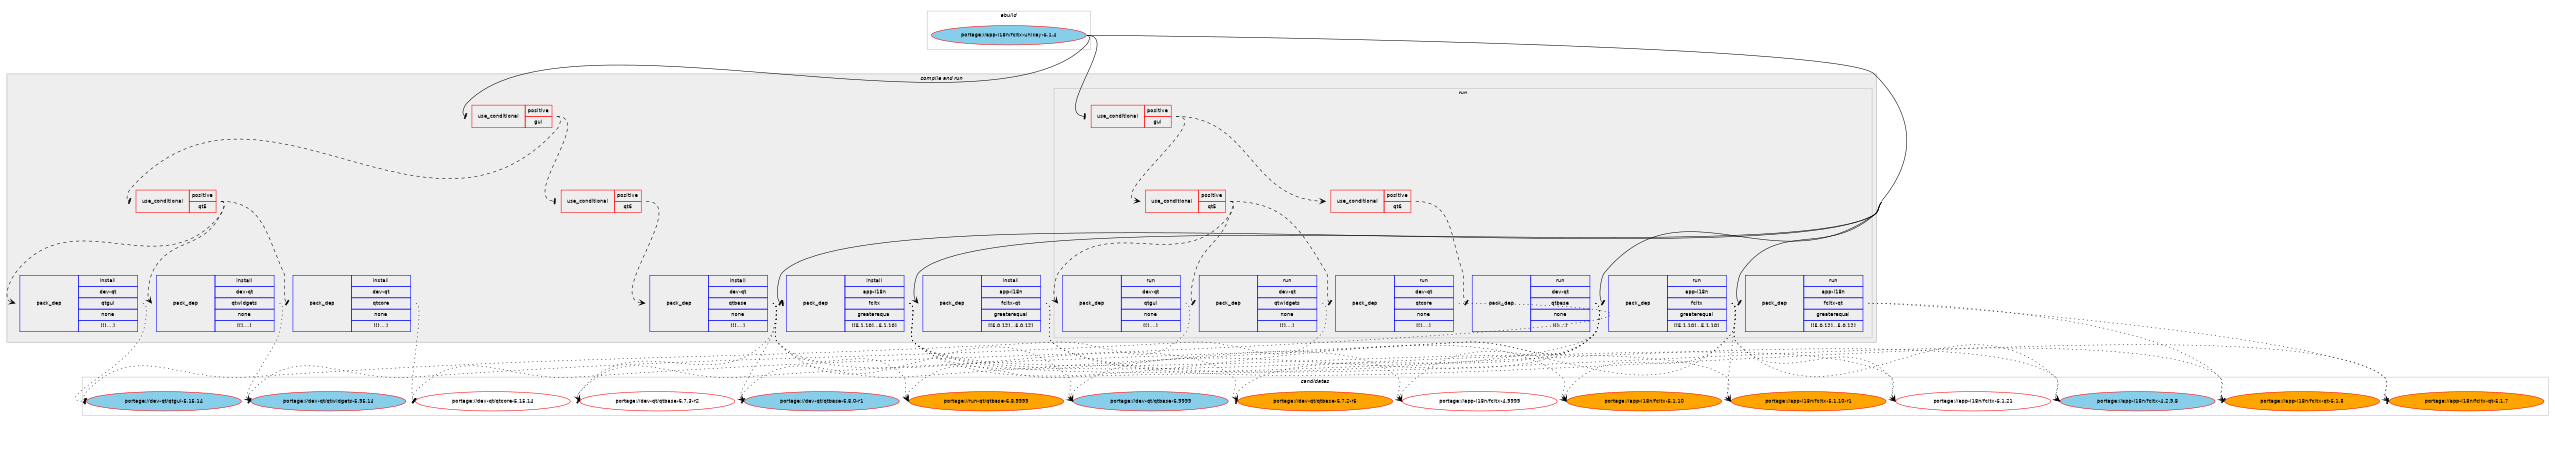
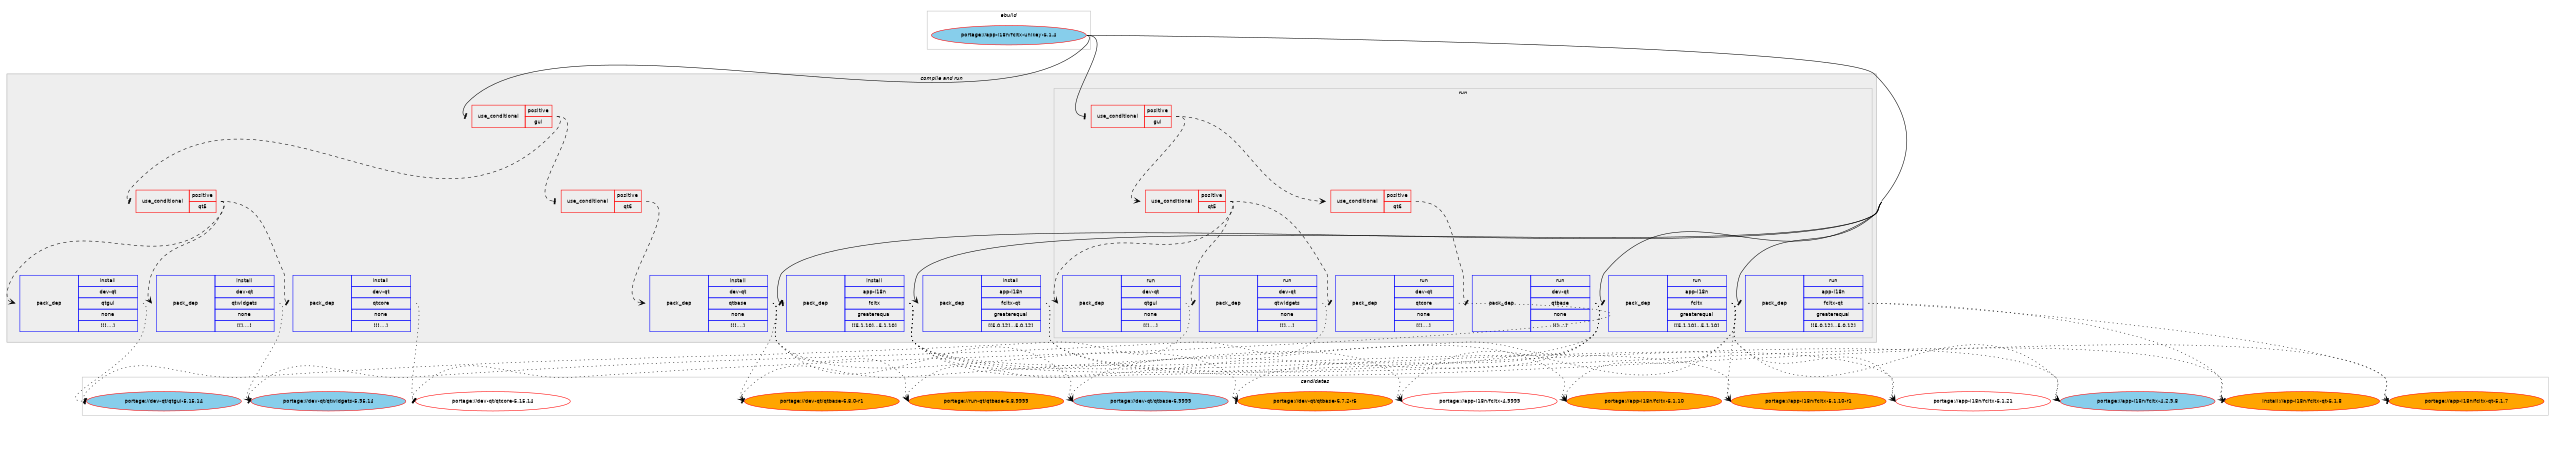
(657, 401) -> none
(822, 401) -> (822, 401)
(2302, 401) -> (2302, 401)
